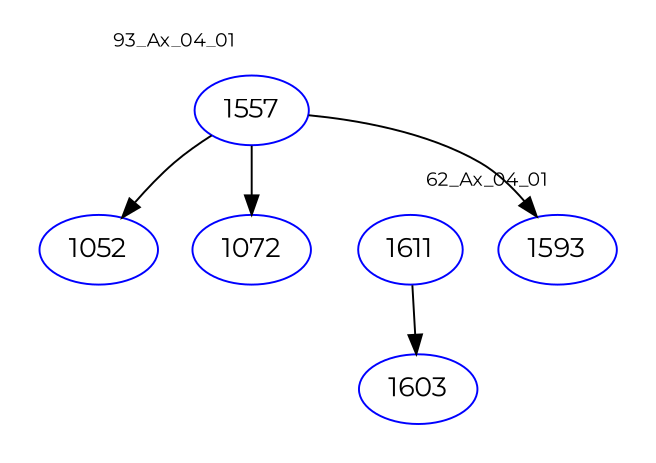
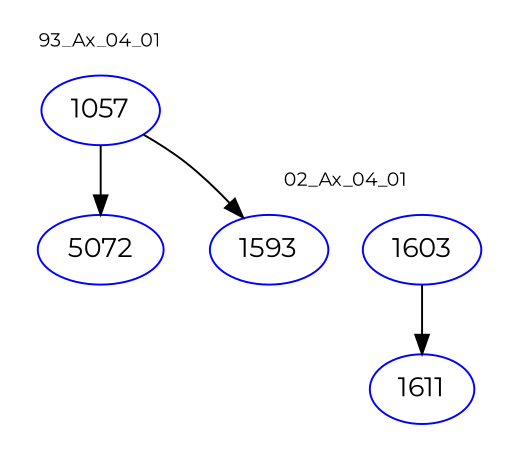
(252, 110) -> (101, 110)
(488, 181) -> (346, 181)
(99, 250) -> none
(252, 250) -> (101, 250)
(414, 310) -> (422, 310)
